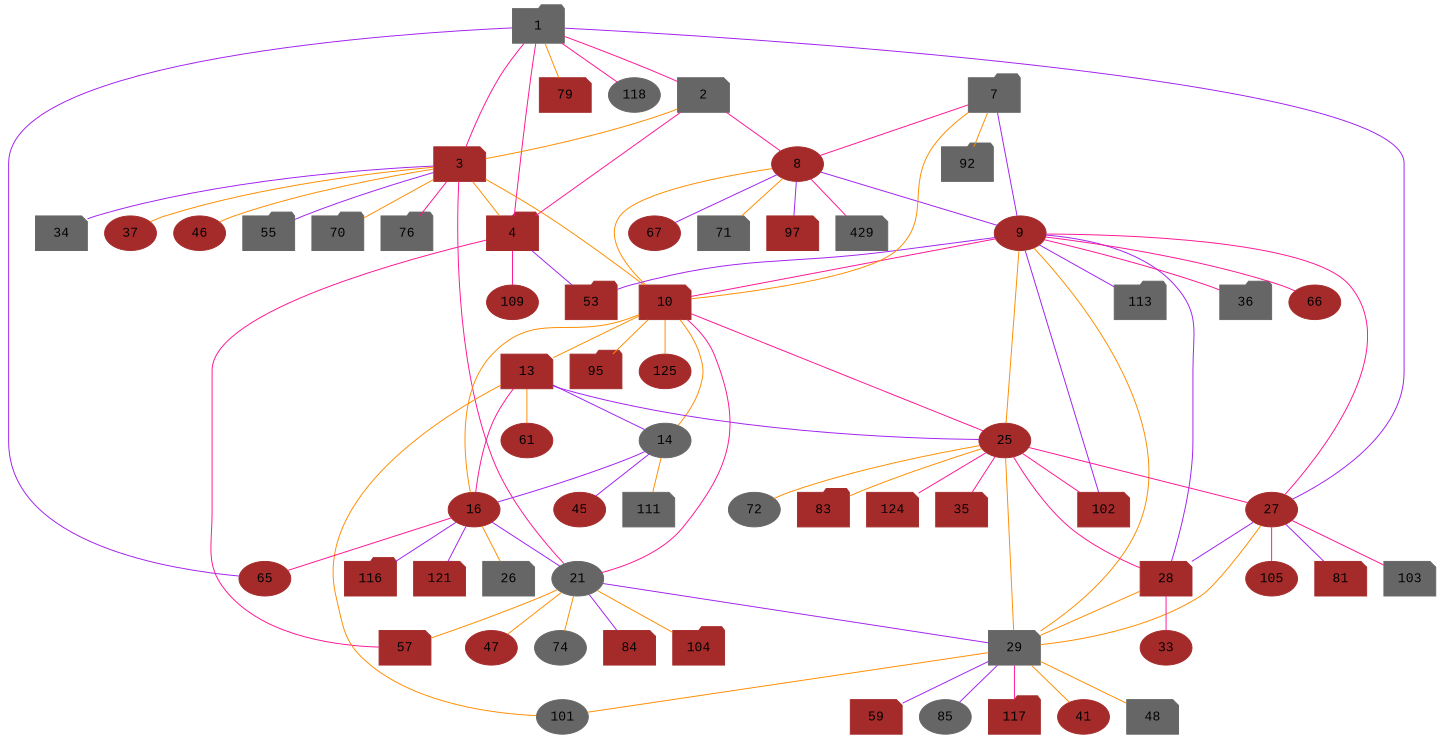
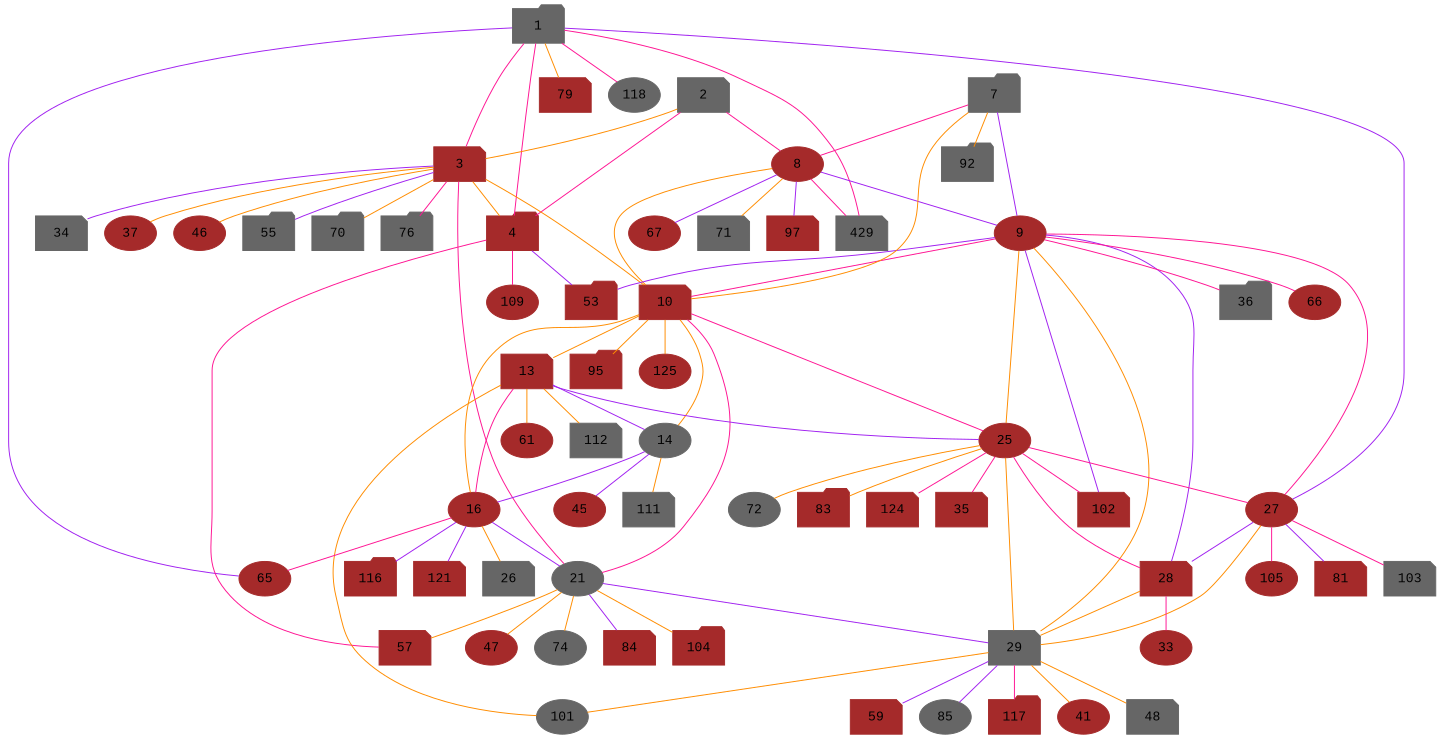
(621, 58) -> (744, 80)
(1140, 302) -> none
none -> (596, 441)
